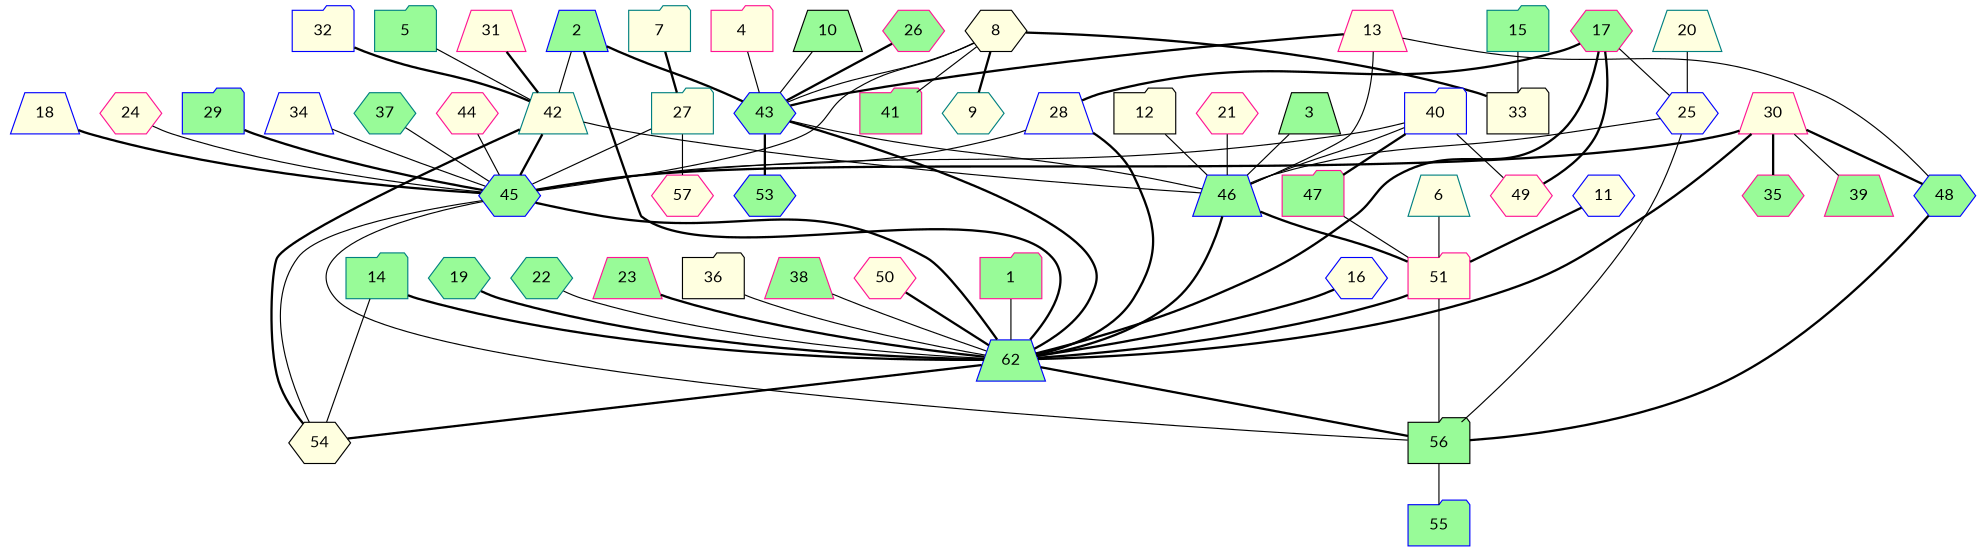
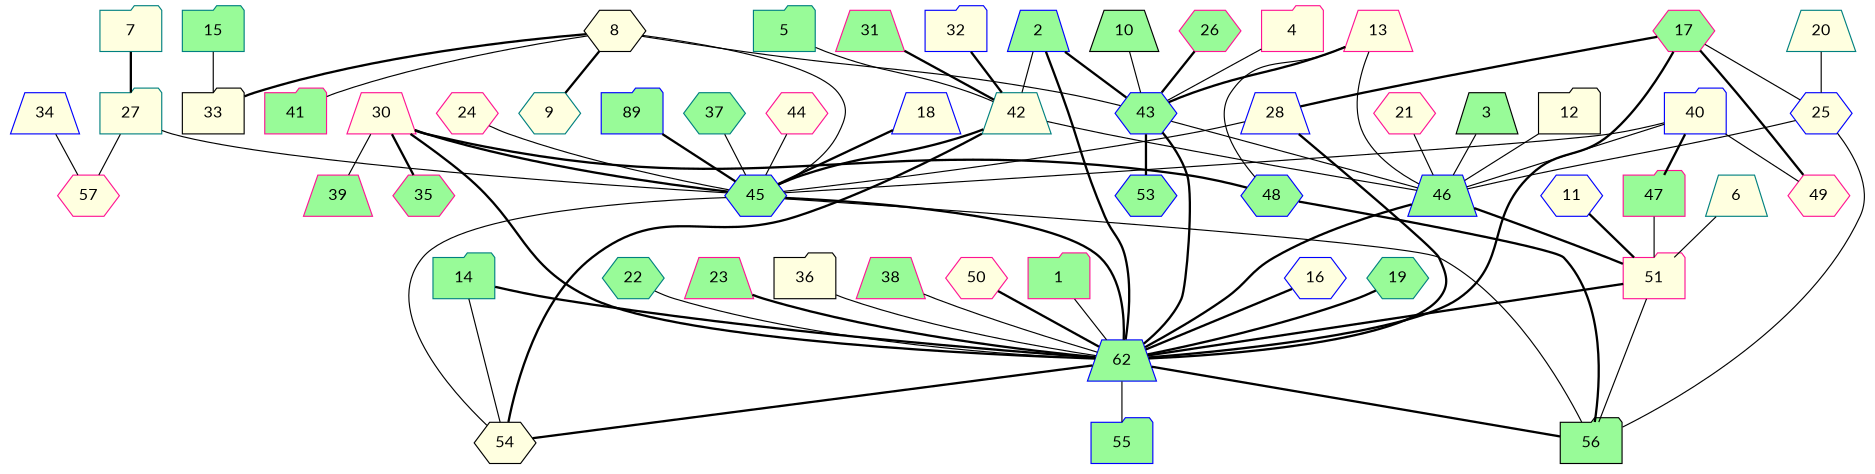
(491, 31) -> (870, 31)
(213, 113) -> (632, 113)
(408, 159) -> (67, 155)
(1439, 484) -> (1122, 402)
